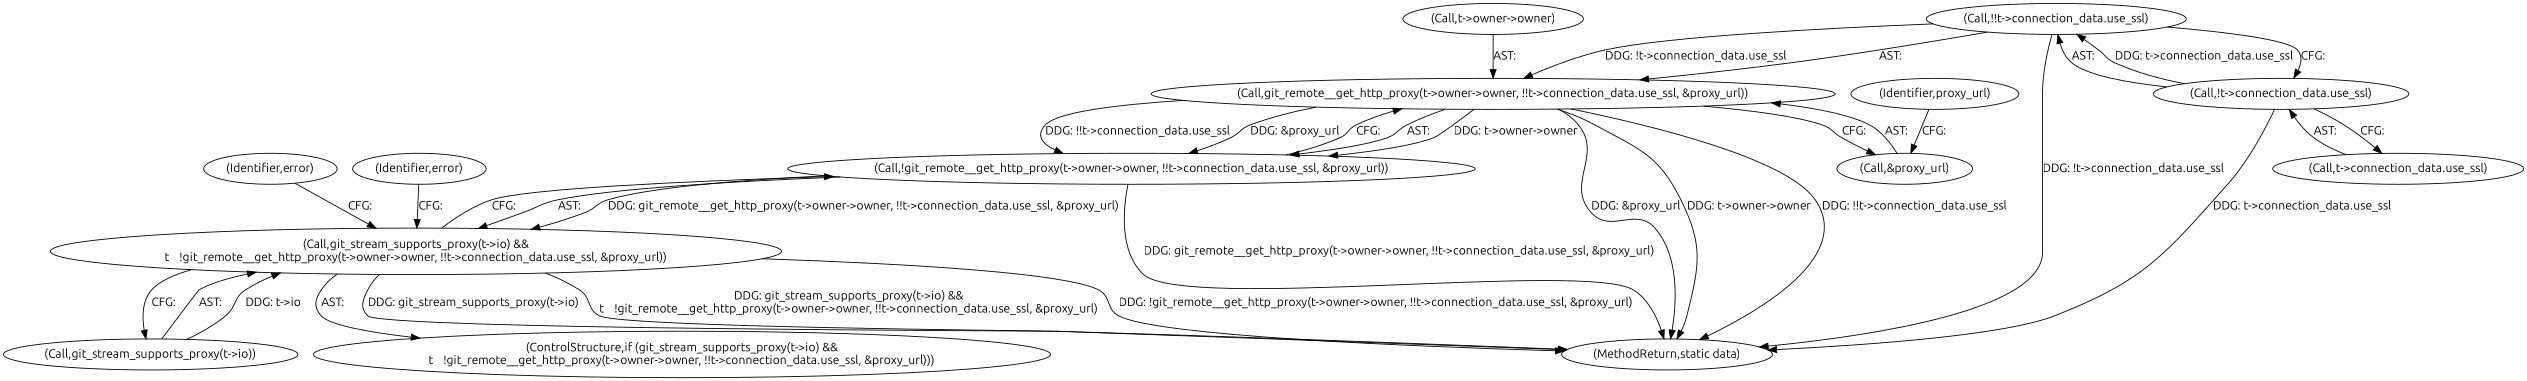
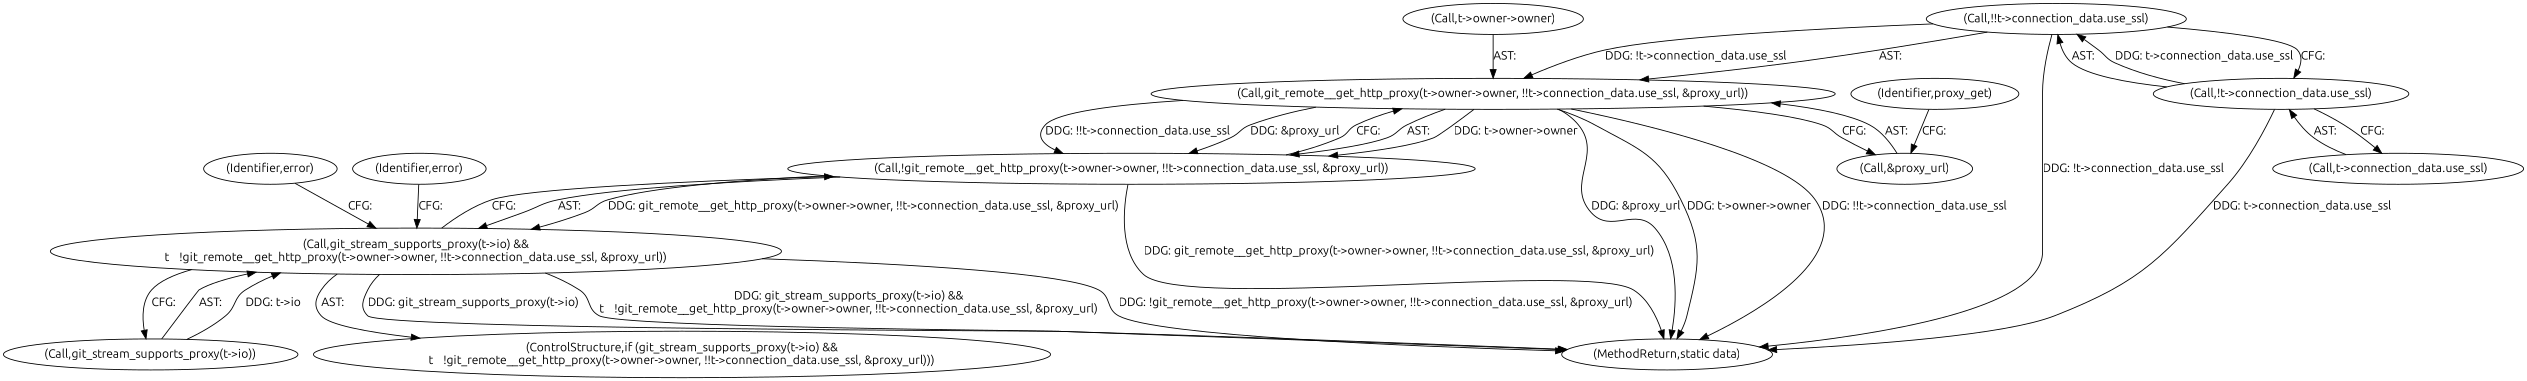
(1935, 94) -> (1935, 94)
